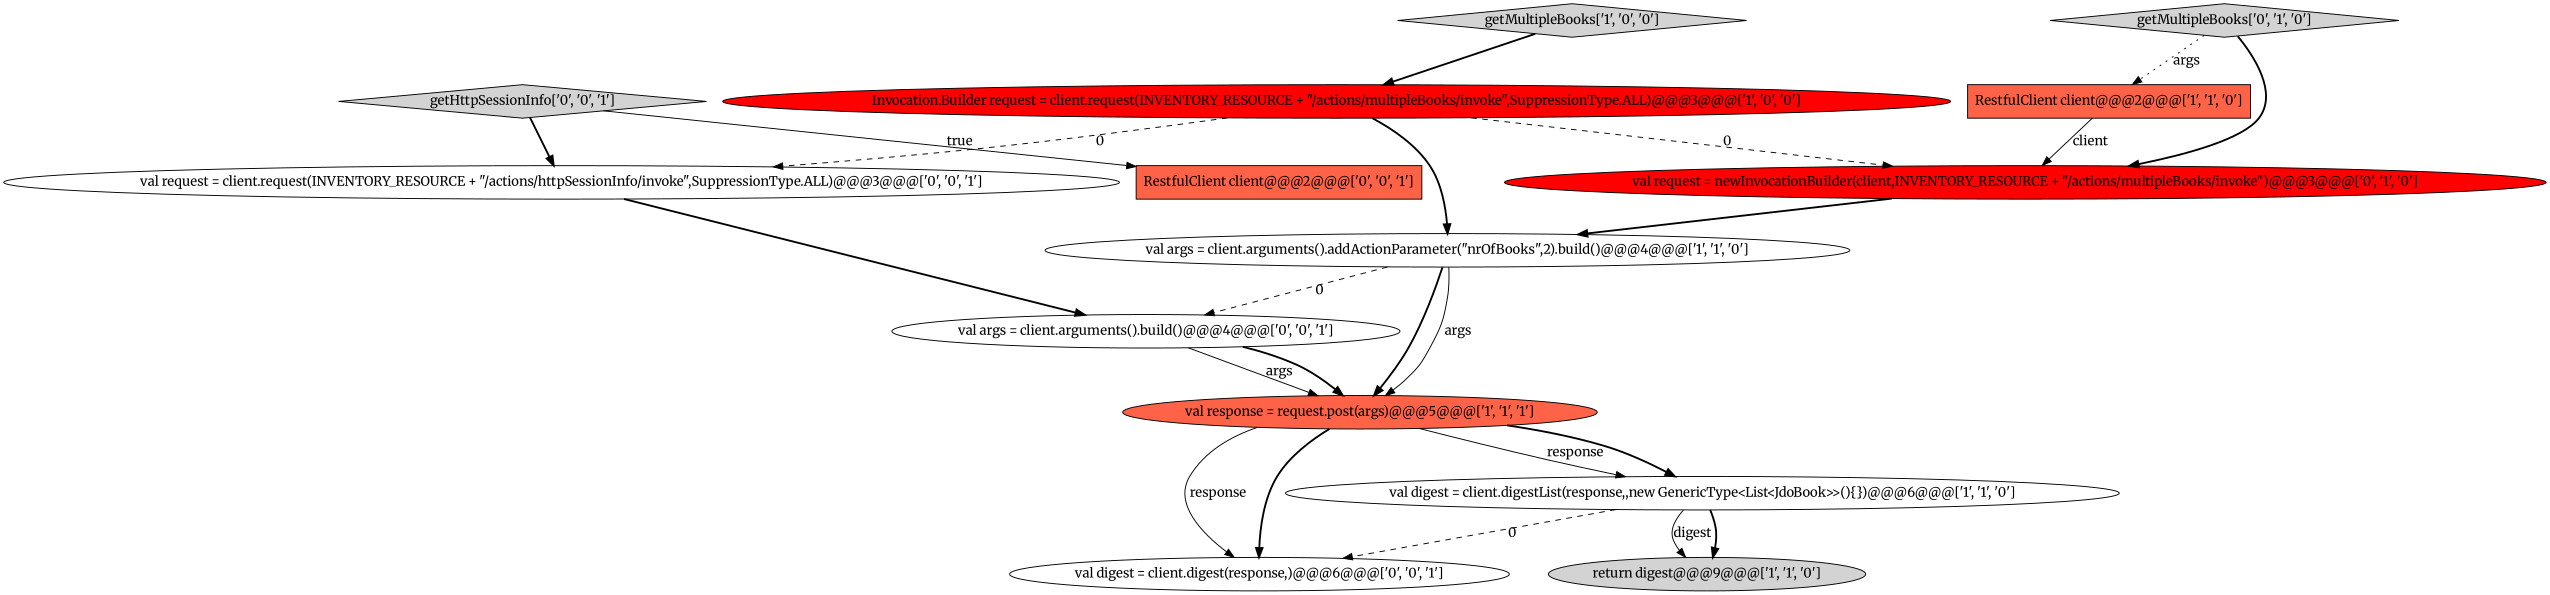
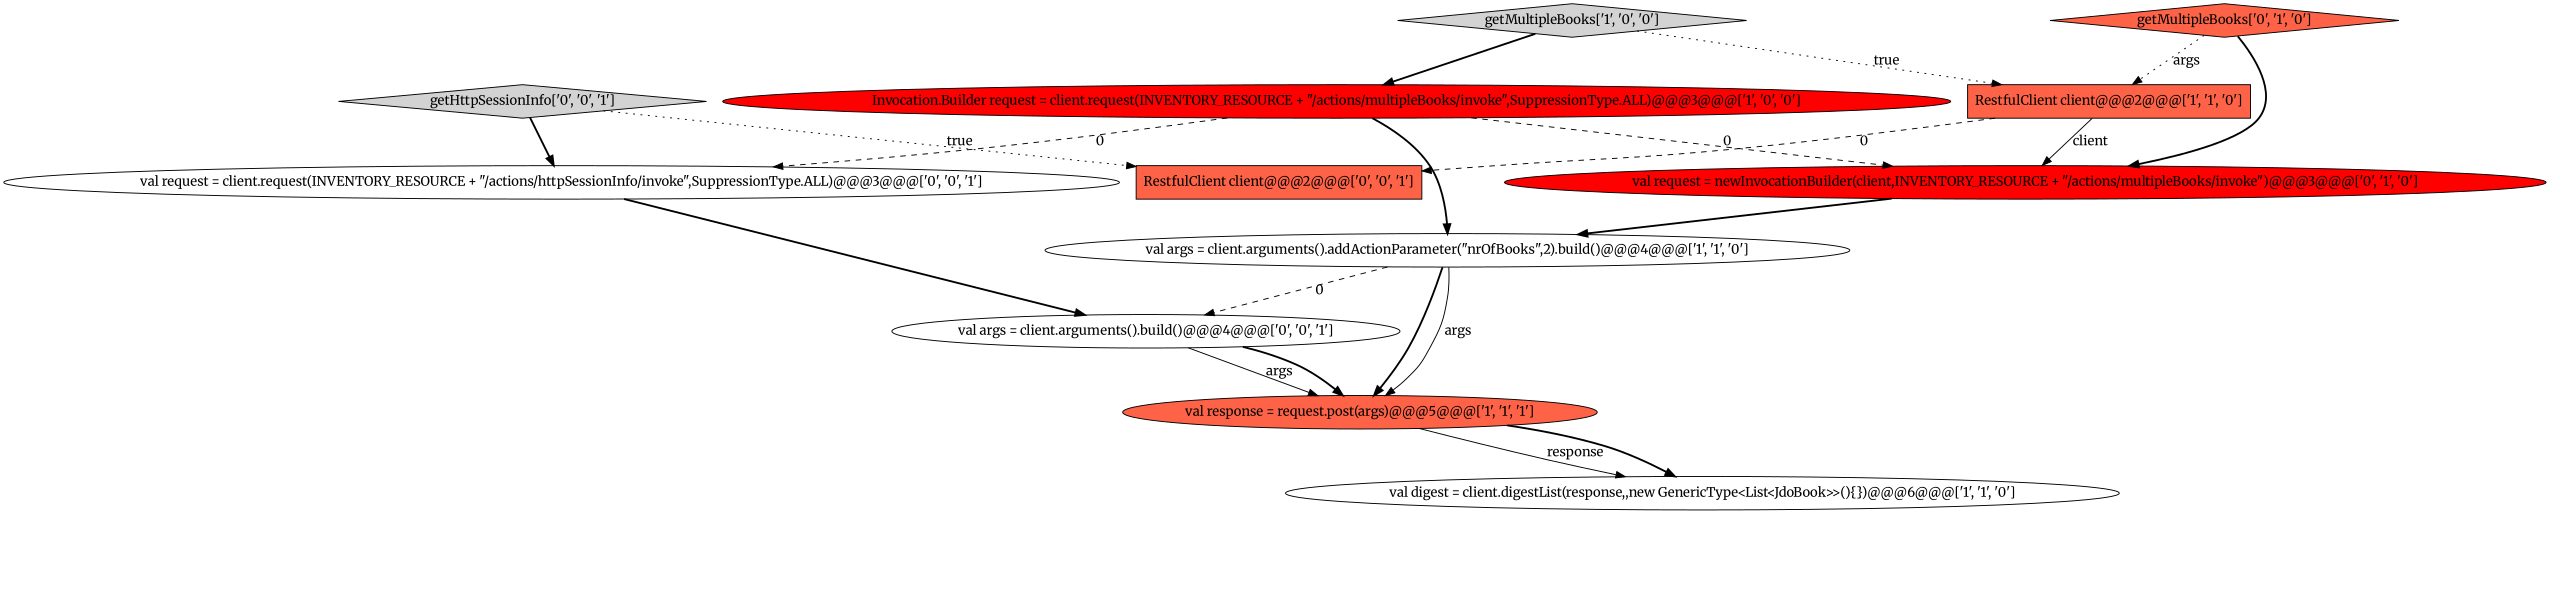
(2224, 20) -> (2224, 20)
none -> (1815, 57)
(865, 138) -> (865, 138)
none -> (1700, 152)
(1260, 574) -> none
(1707, 574) -> none
